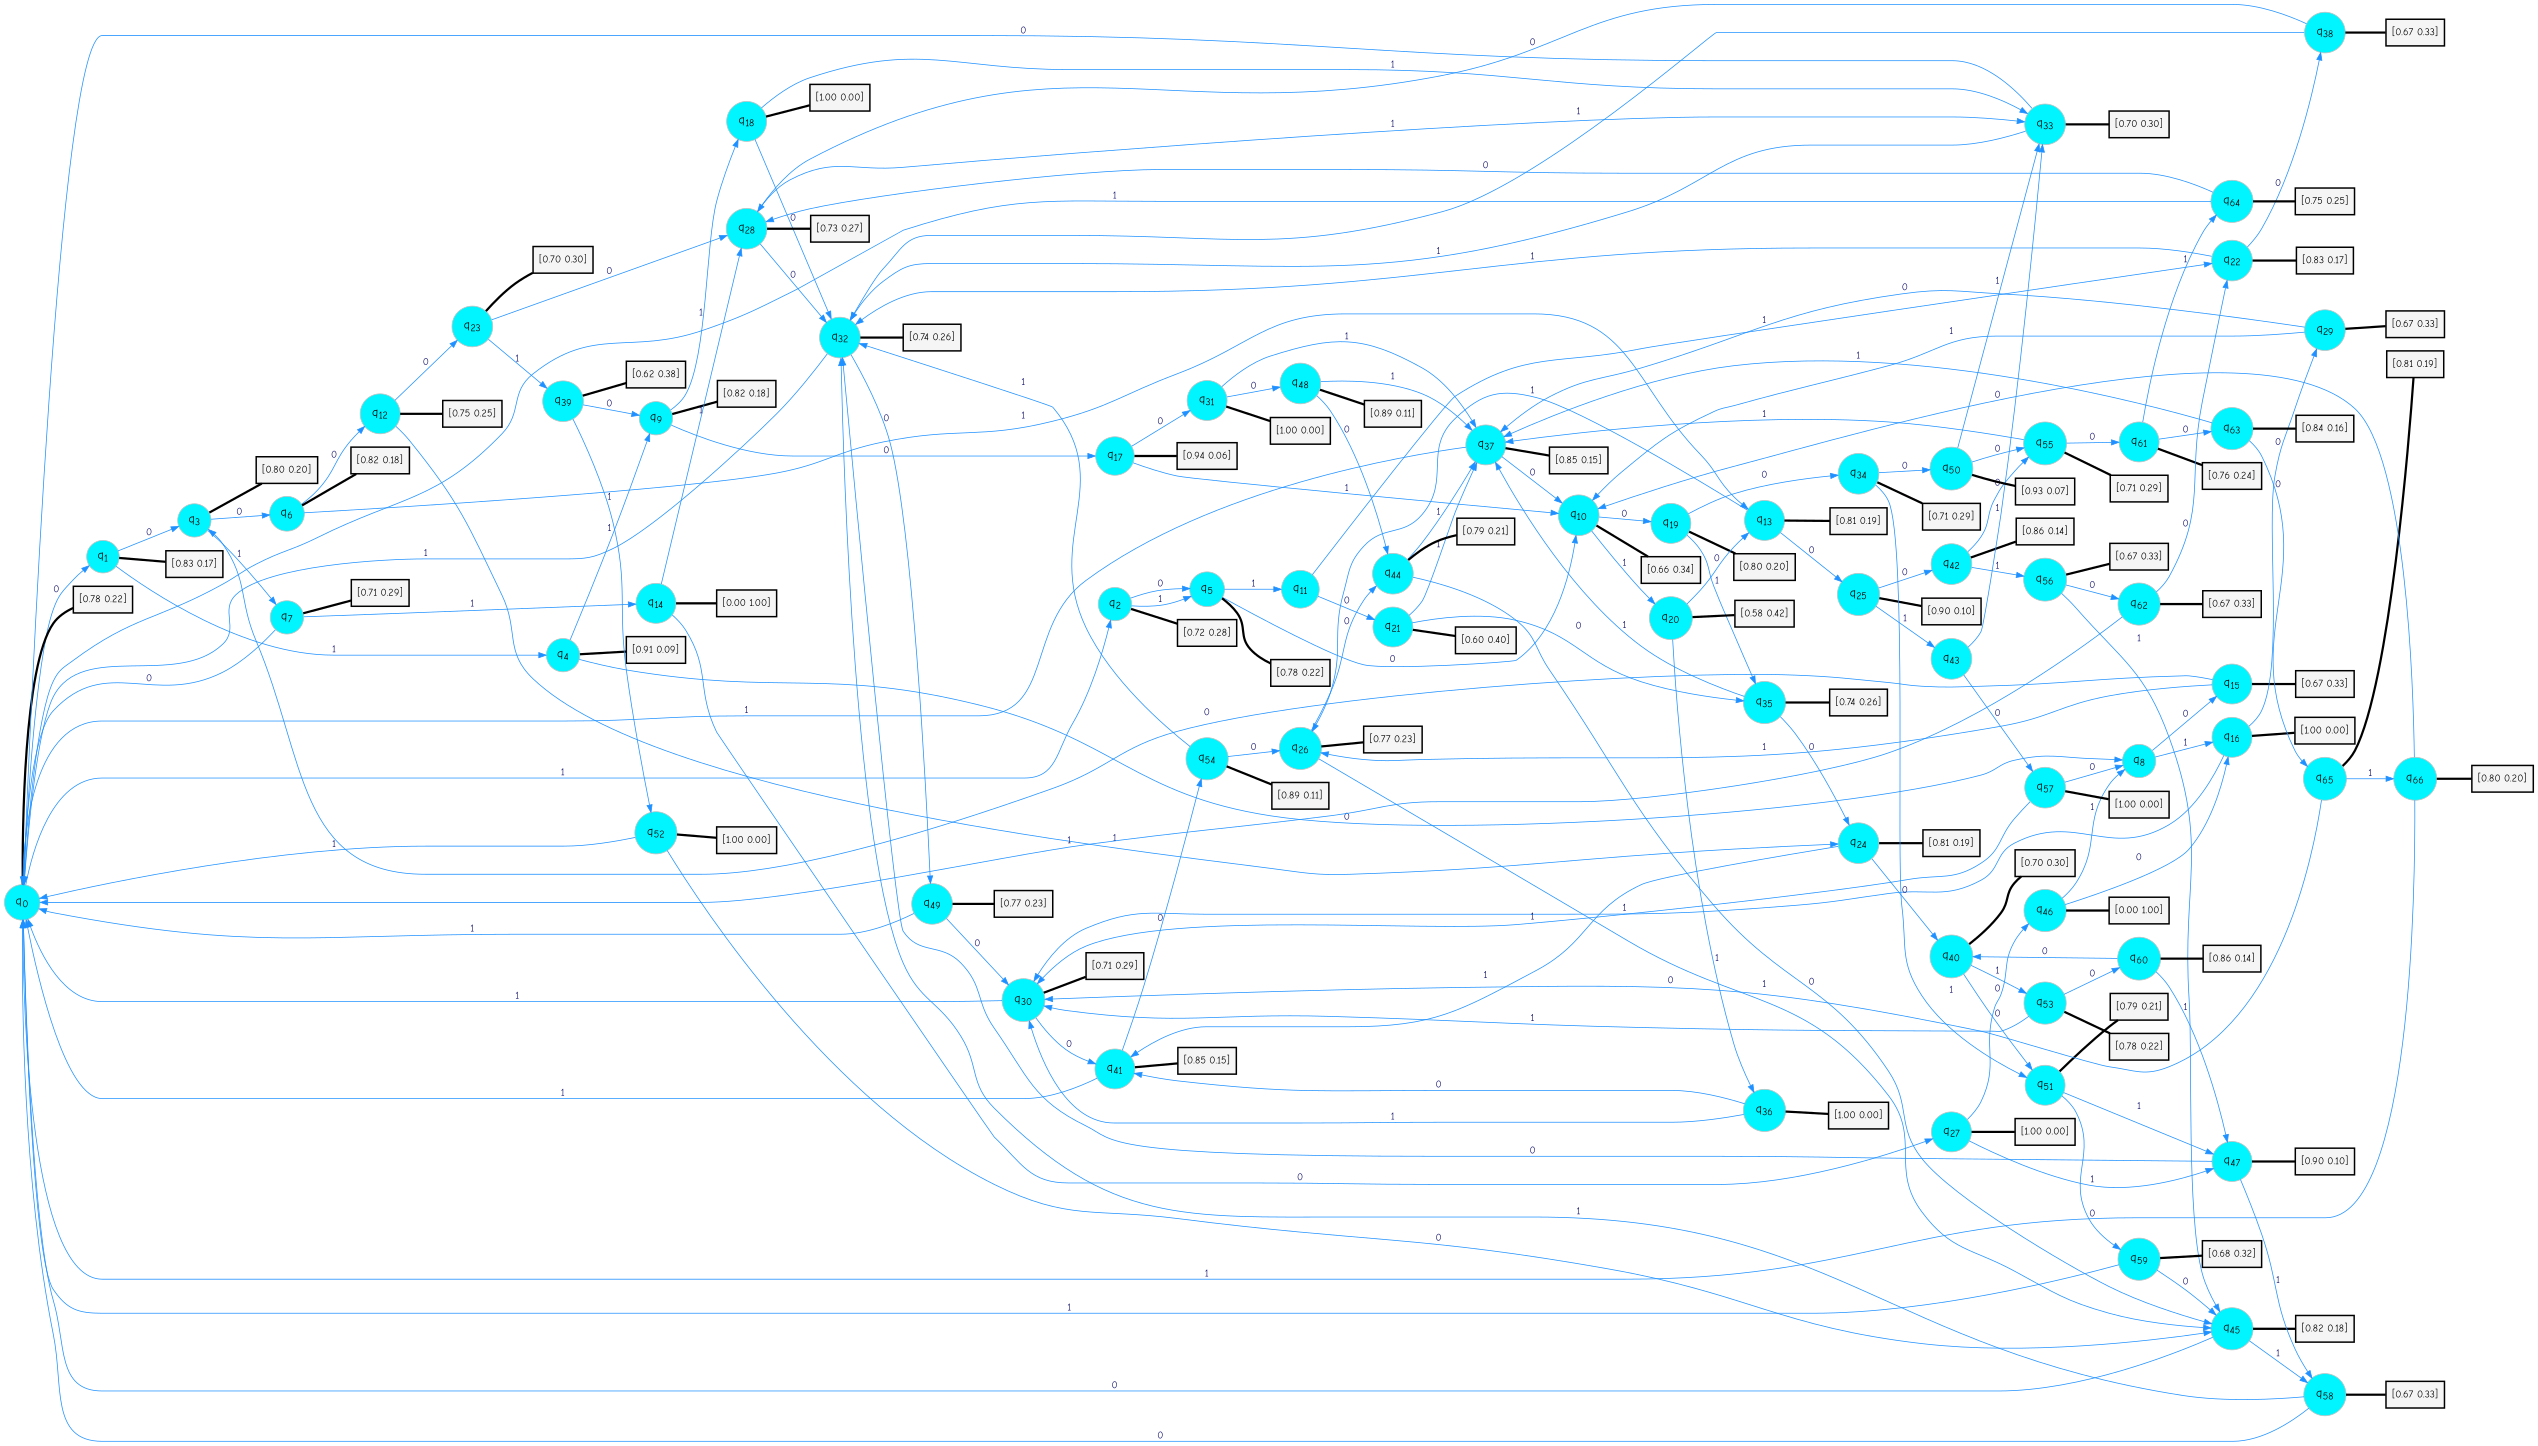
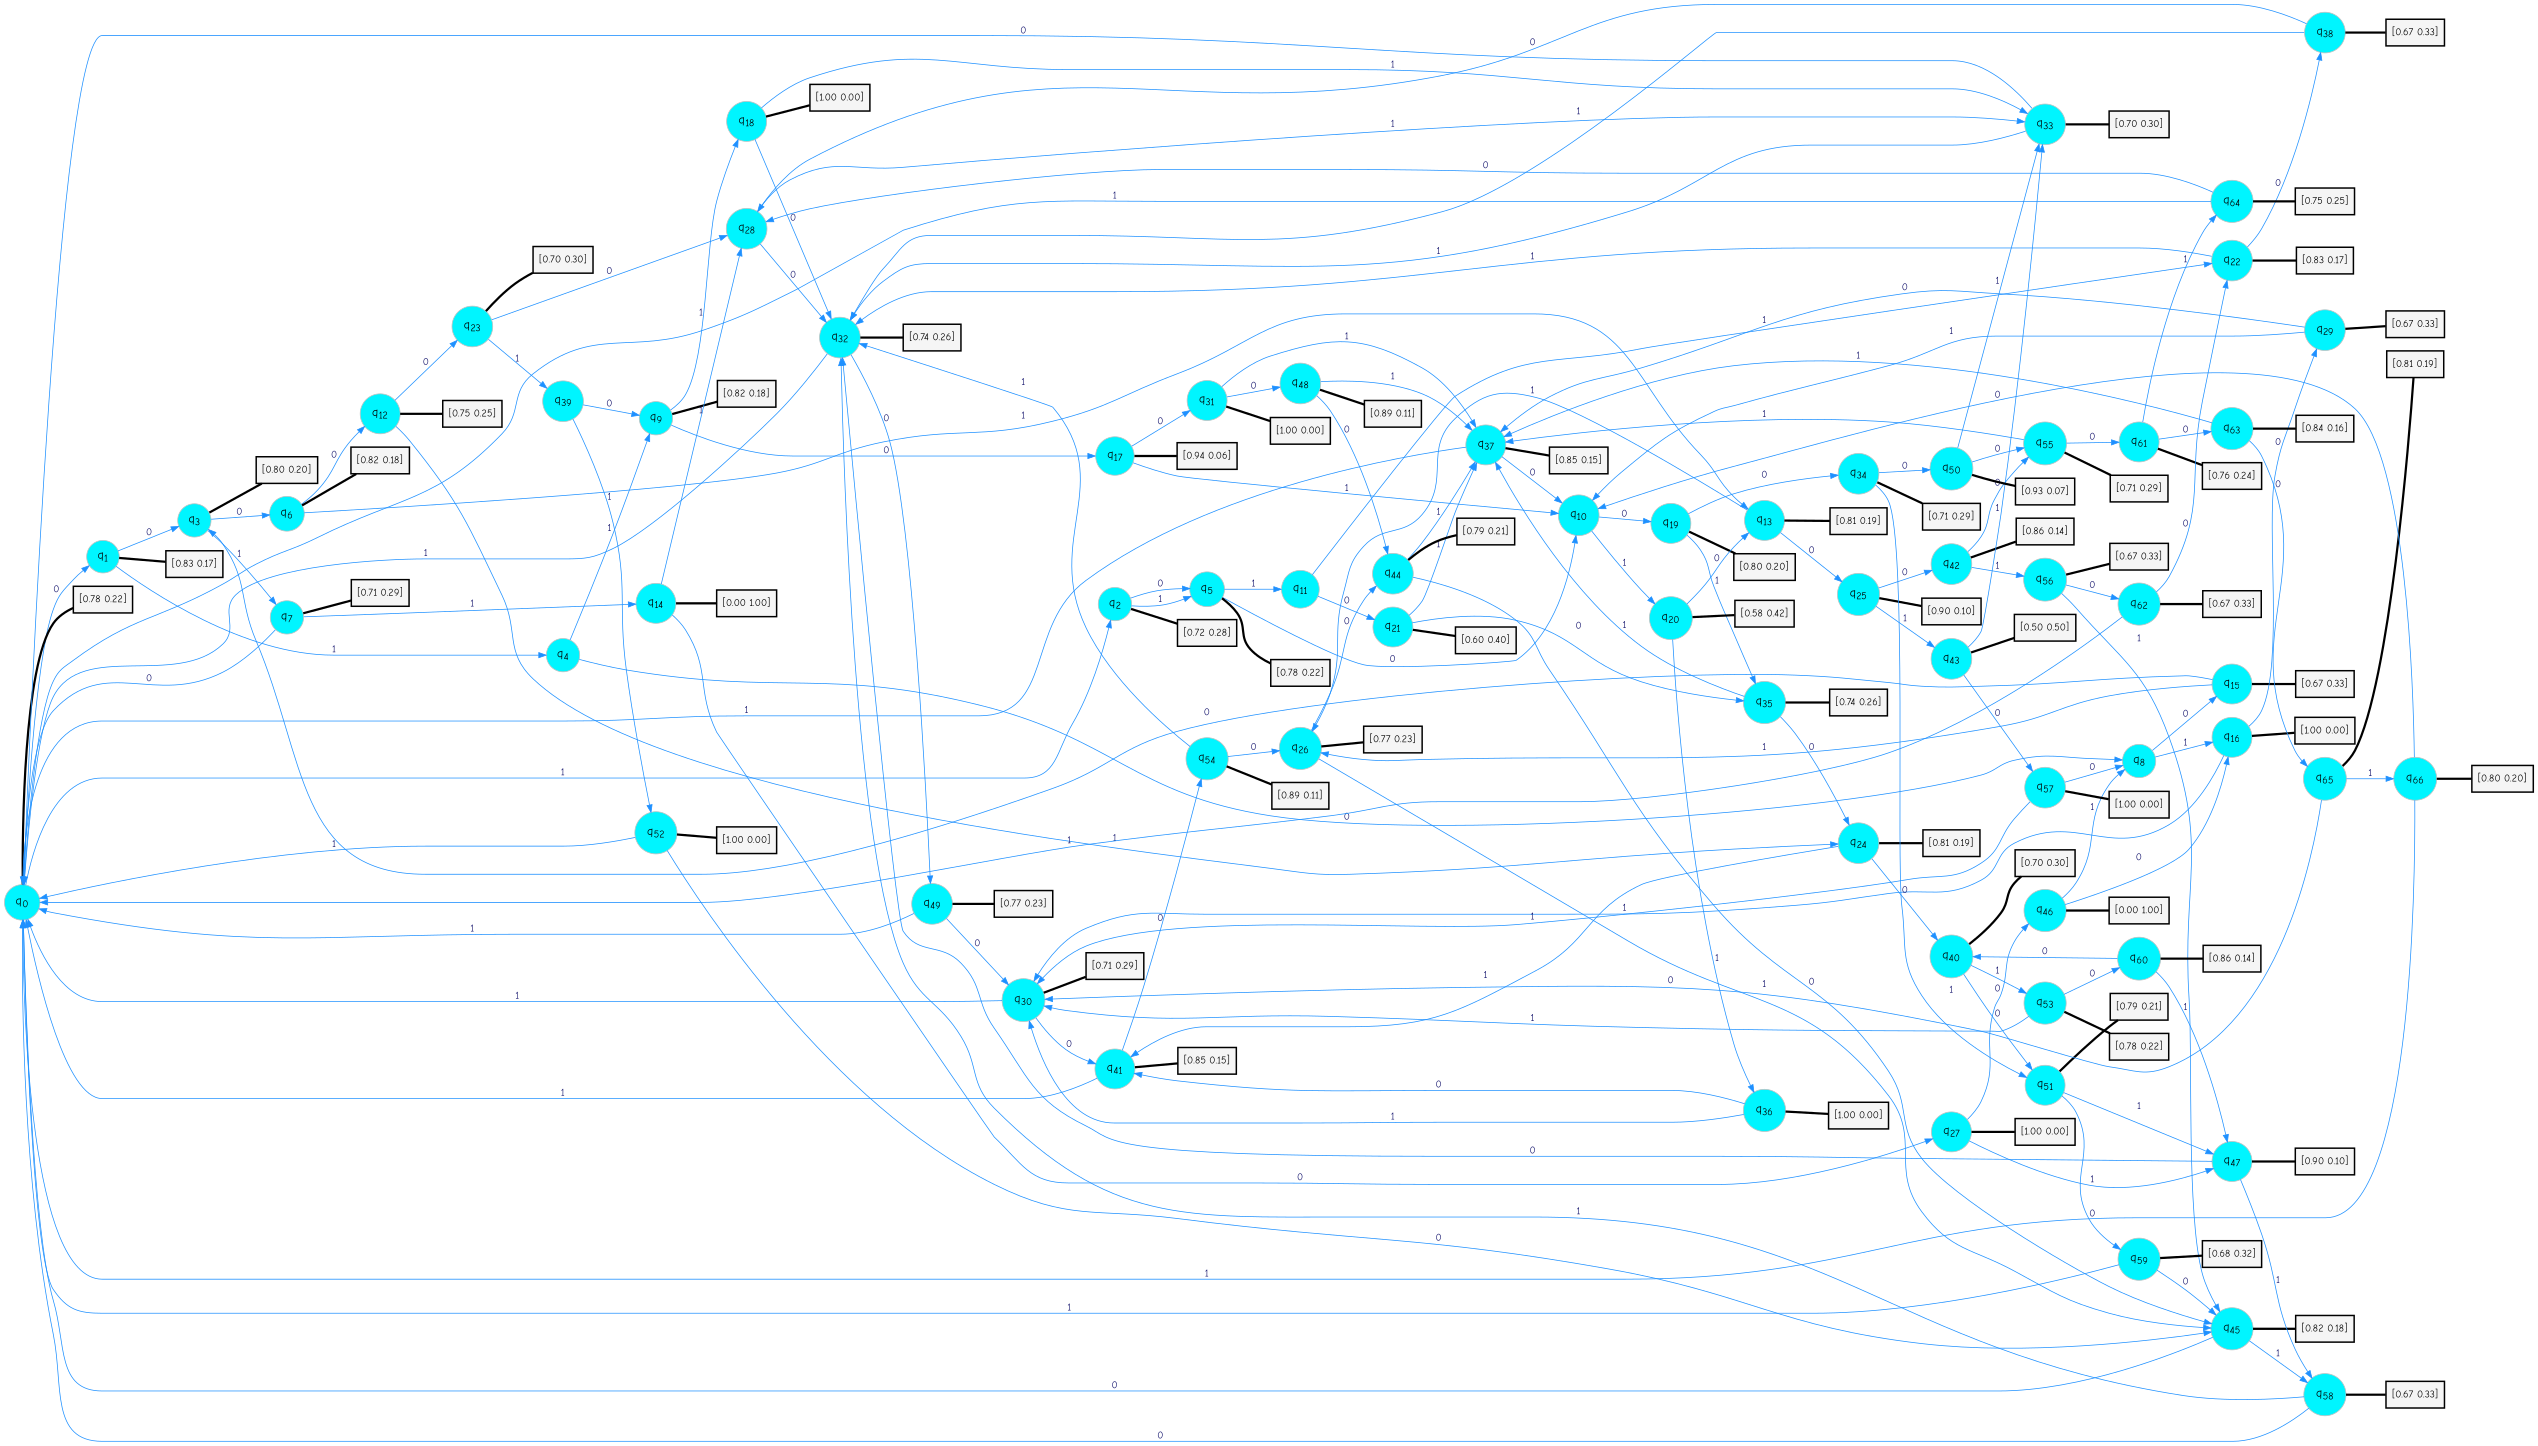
(840, 229) -> none
(656, 375) -> none
(1671, 570) -> none
none -> (2045, 628)
(656, 650) -> none
